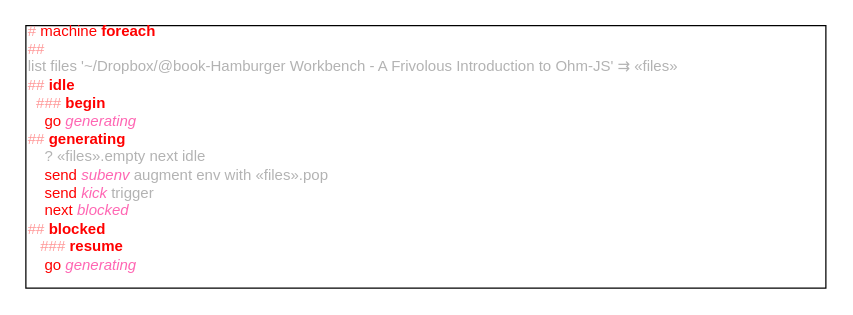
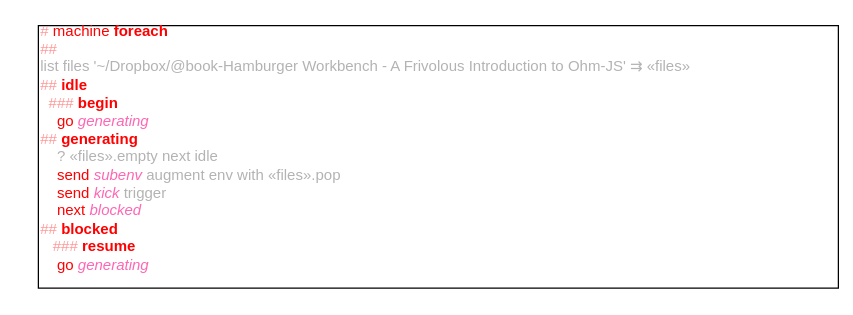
(426, 157) -> (438, 157)
